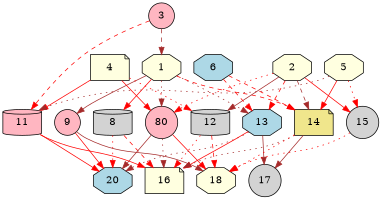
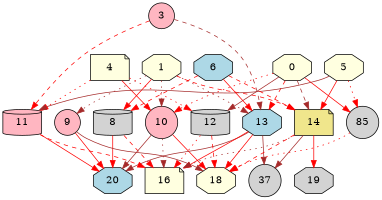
(162, 38) -> (231, 47)
(292, 67) -> (292, 67)
none -> (177, 86)
(188, 92) -> (188, 92)
(235, 92) -> (235, 92)
(69, 93) -> (69, 93)
(100, 99) -> (100, 99)
(162, 122) -> (162, 122)
(363, 122) -> (363, 122)
(113, 144) -> (113, 144)
none -> (244, 146)
(81, 149) -> (81, 149)
(194, 150) -> (194, 150)
(266, 151) -> (266, 151)
(265, 181) -> (265, 181)
none -> (314, 181)
